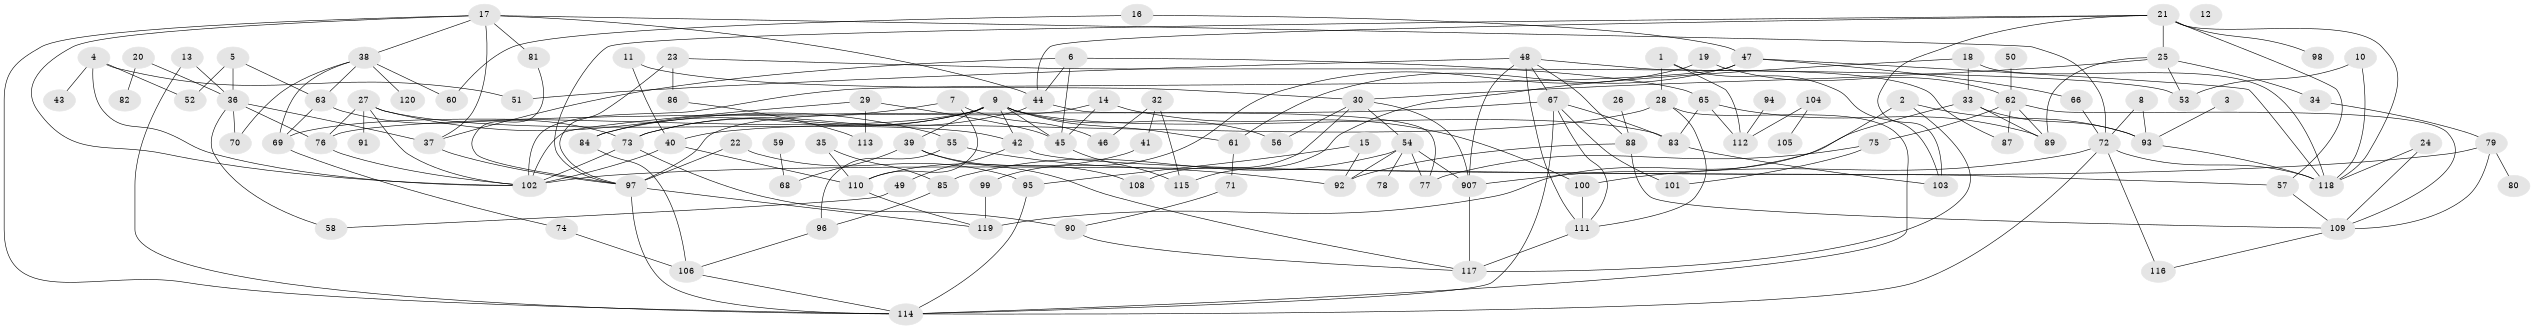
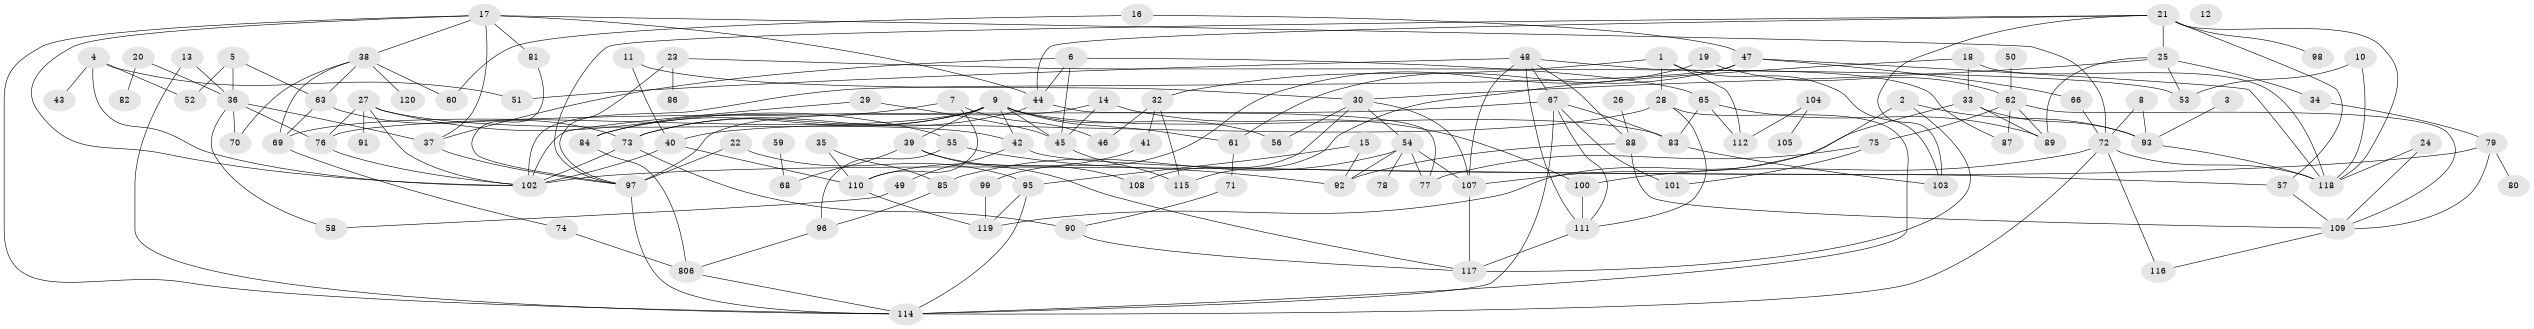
none -> (1337, 74)
(1770, 100) -> none
(866, 143) -> none
(1469, 186) -> (1469, 186)
(760, 202) -> (1007, 207)
(687, 272) -> (687, 272)
